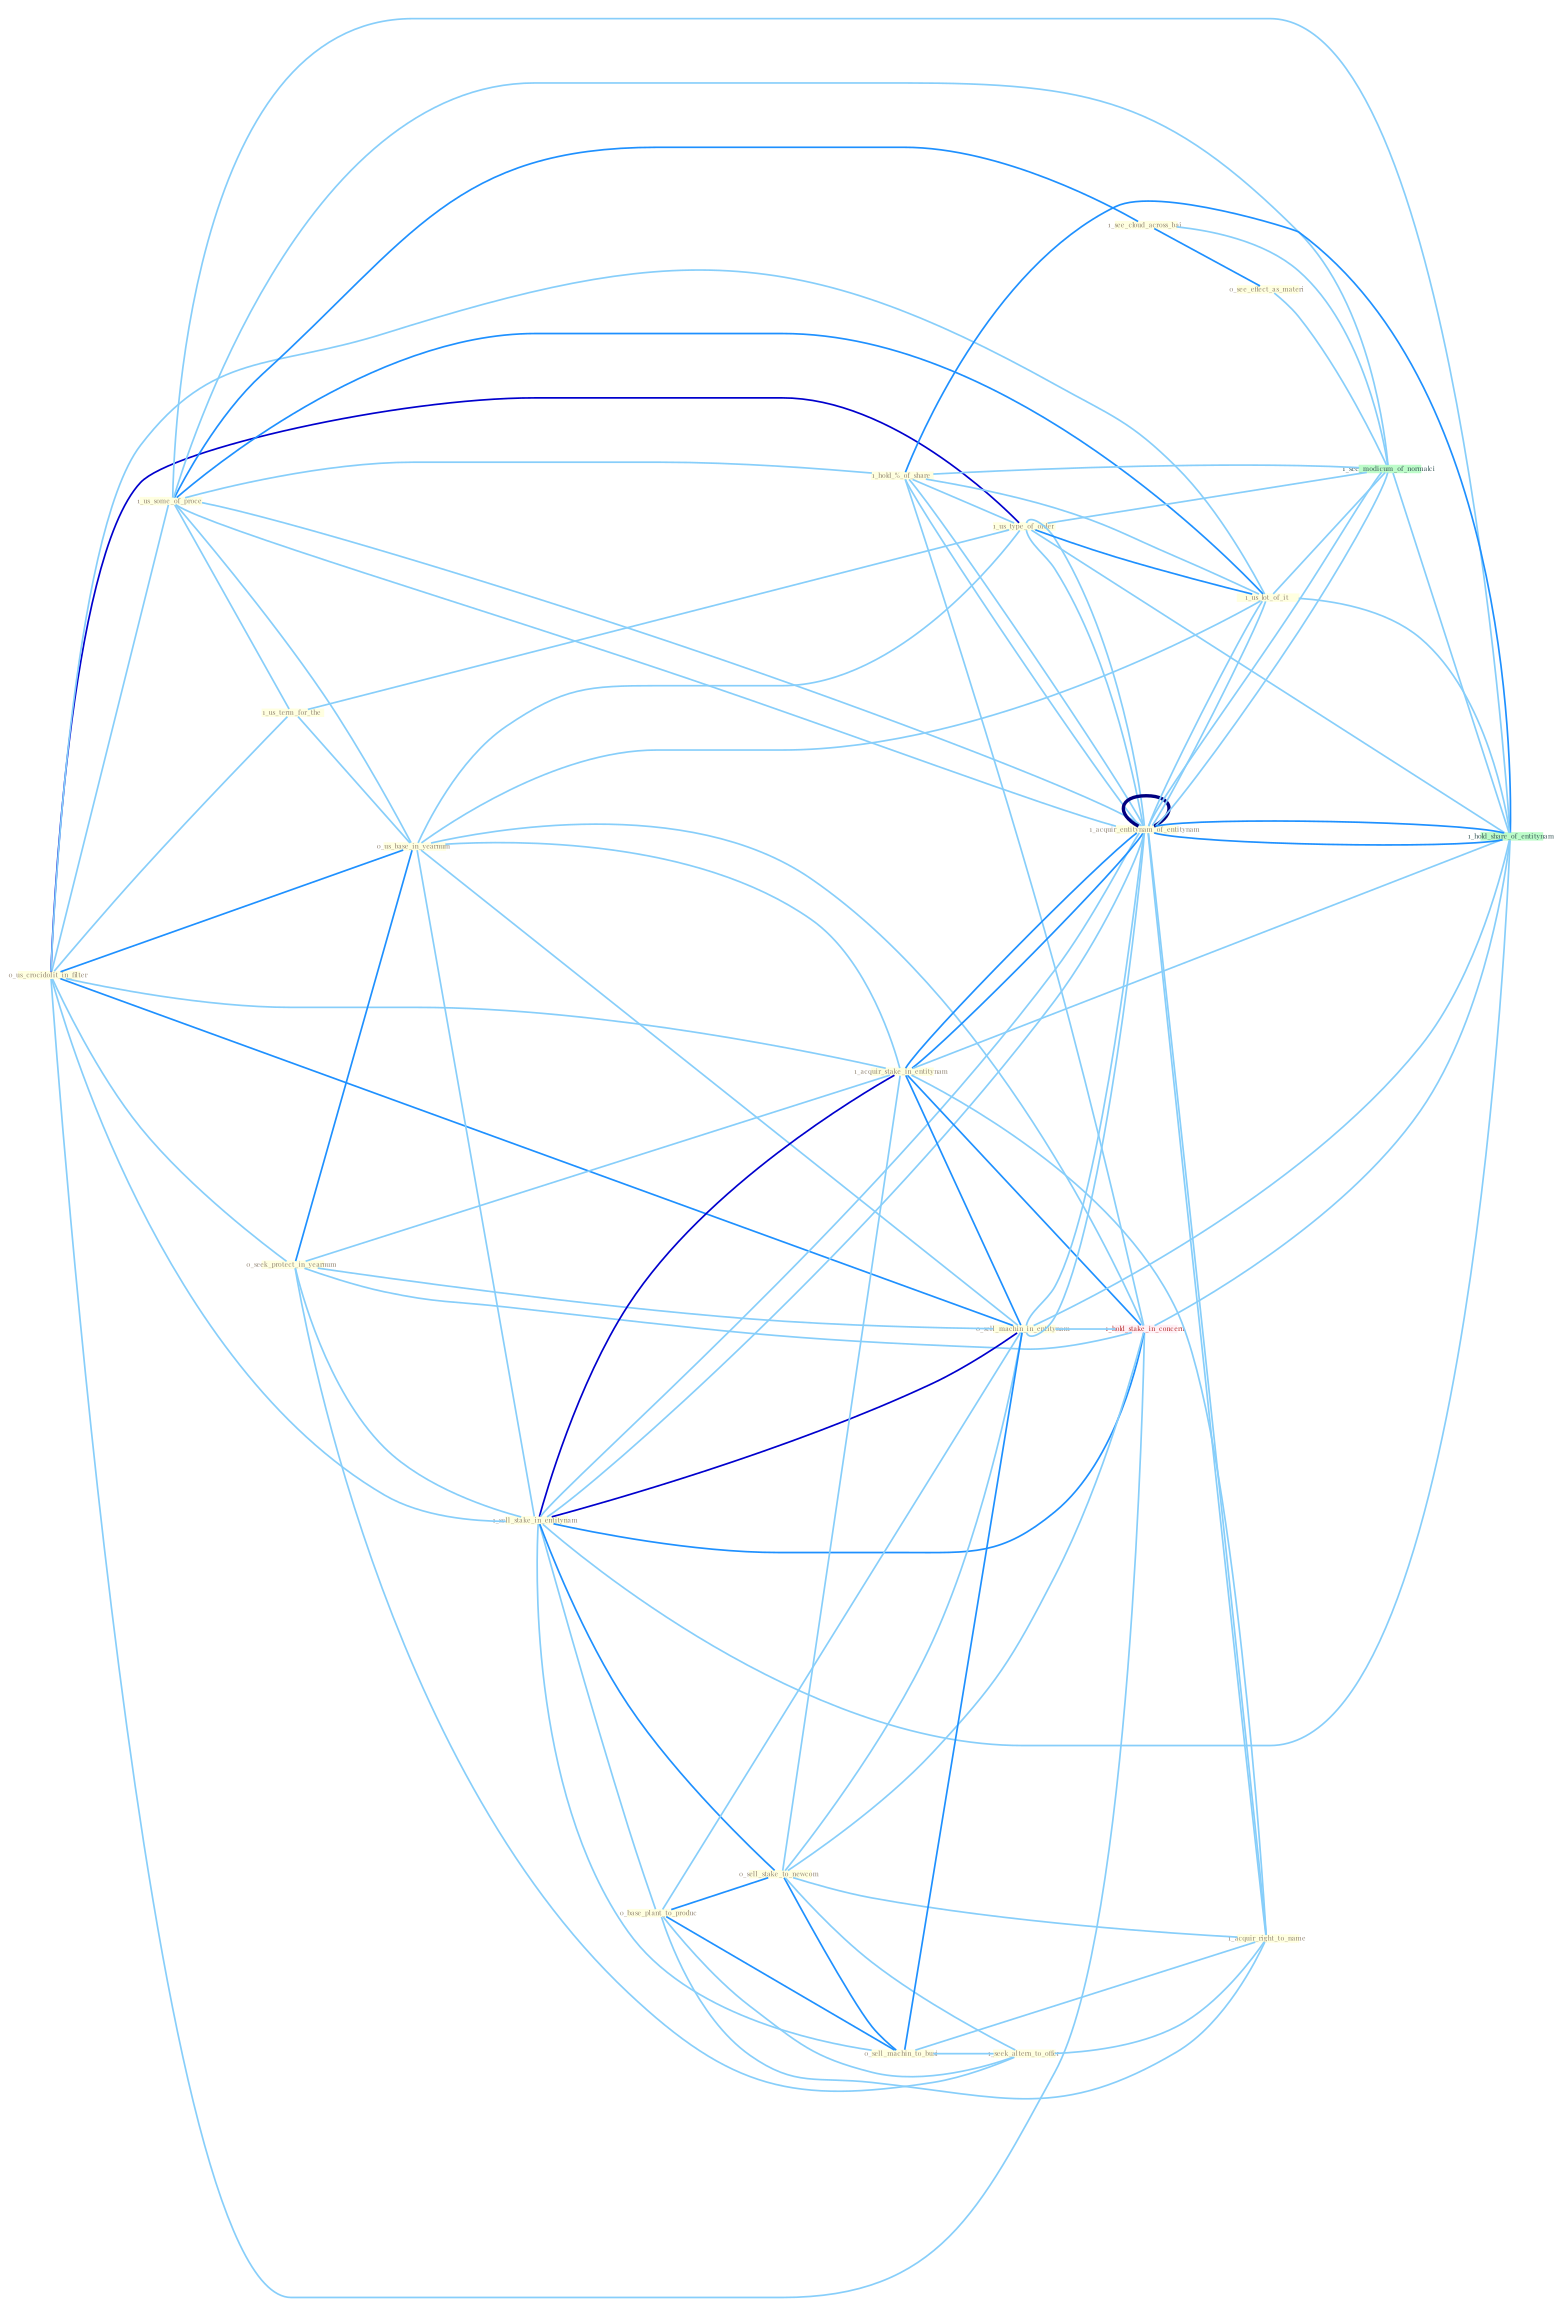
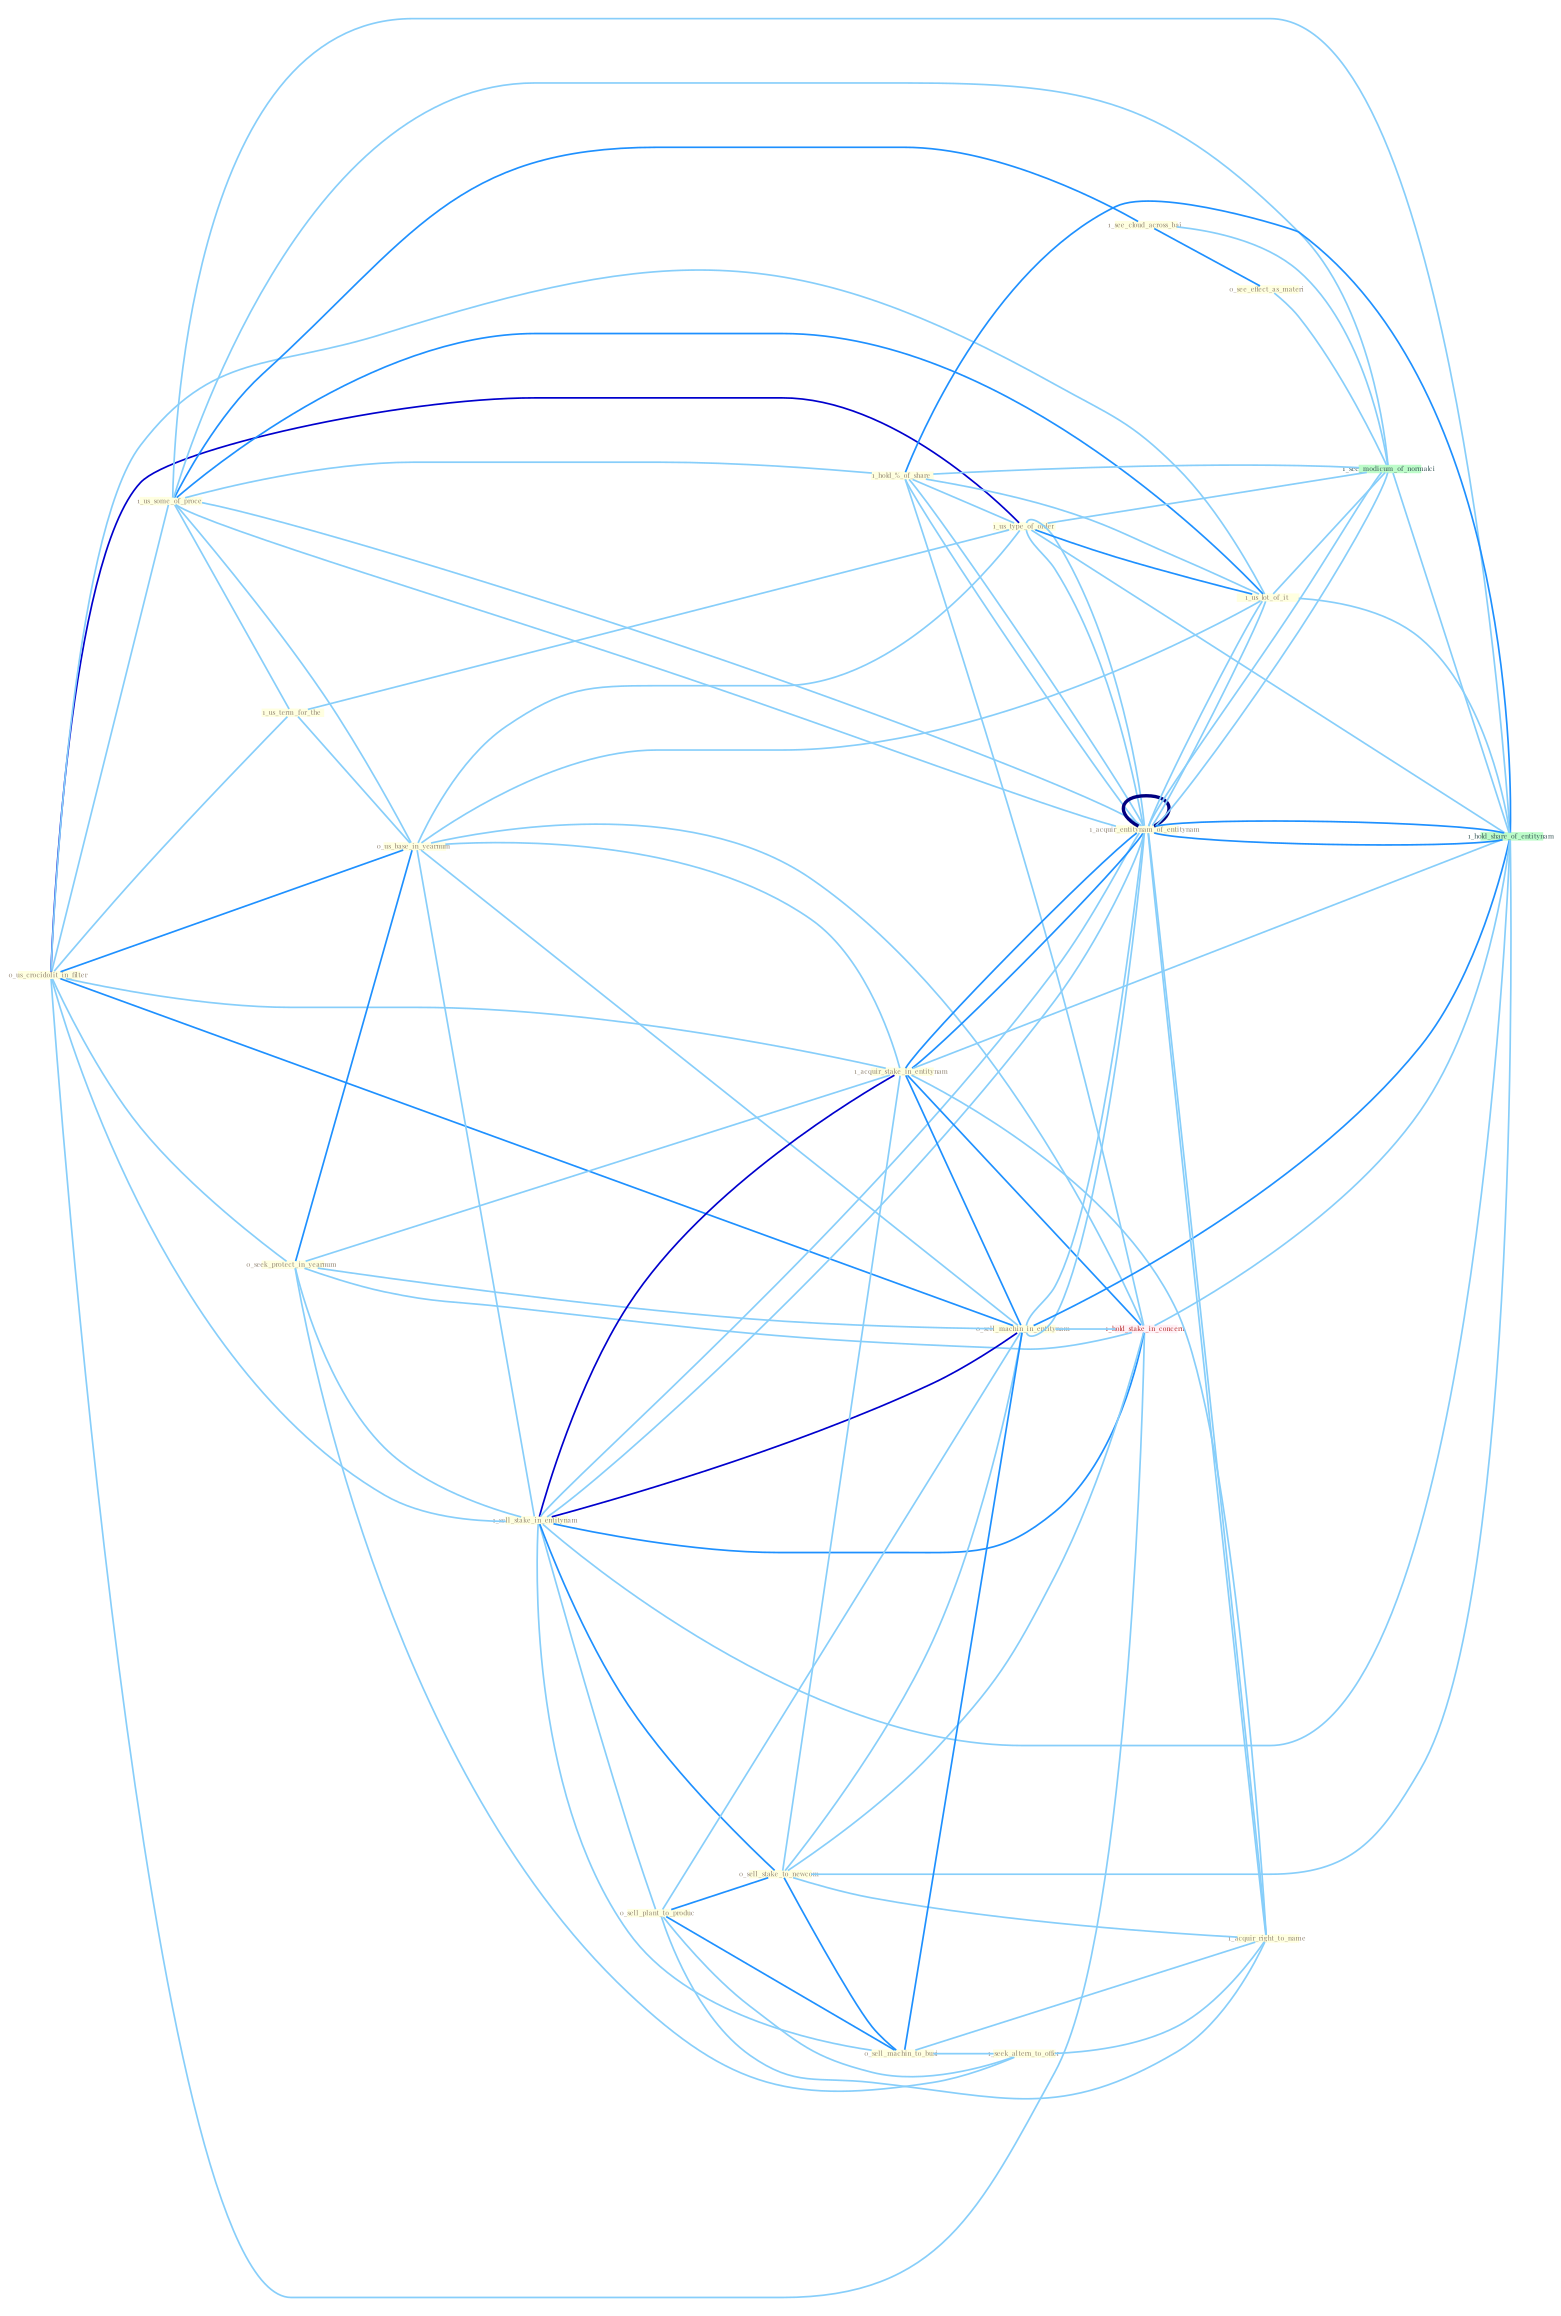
(1331, 1137) -> (1331, 1137)
(659, 1913) -> (659, 1913)
(891, 1976) -> (1463, 1634)
